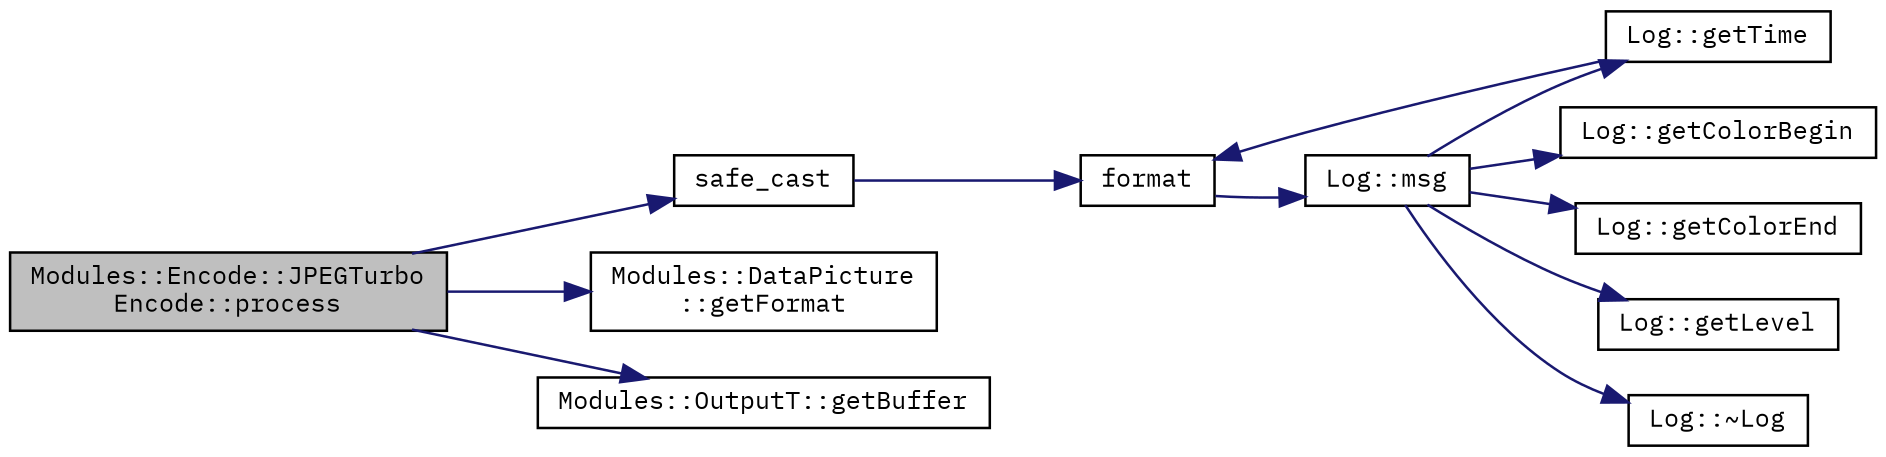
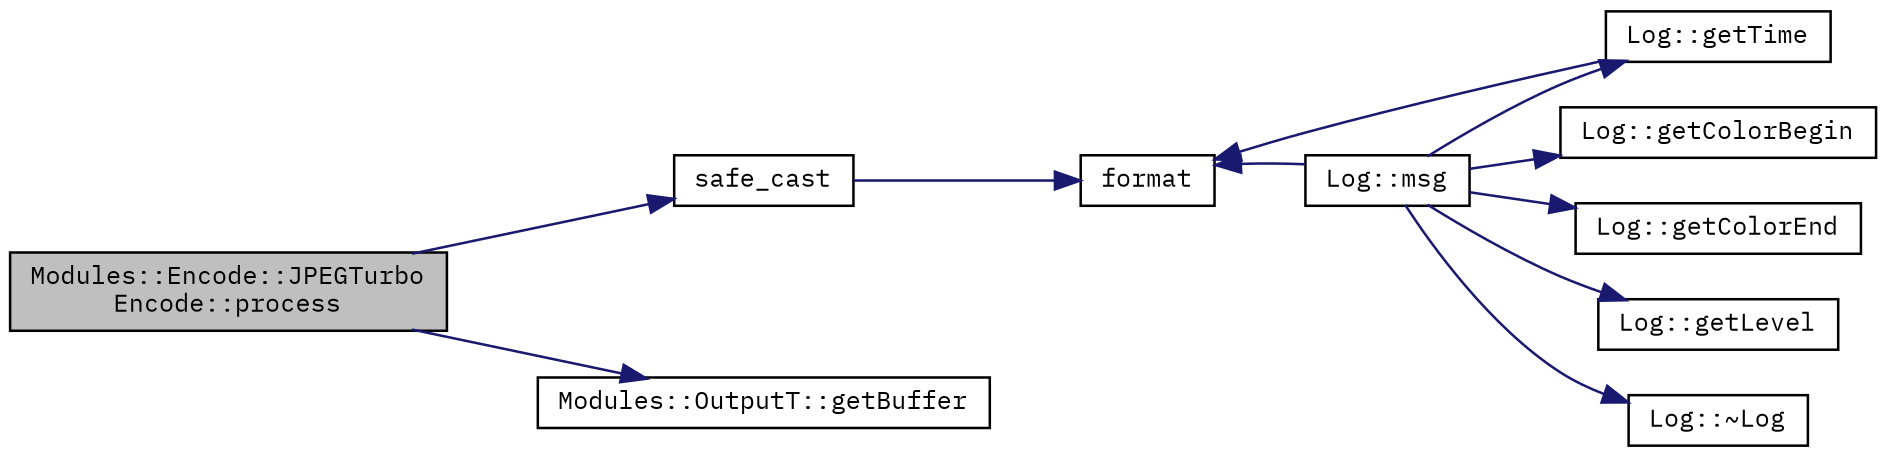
(1247, 197) -> (1273, 164)
(764, 292) -> none
